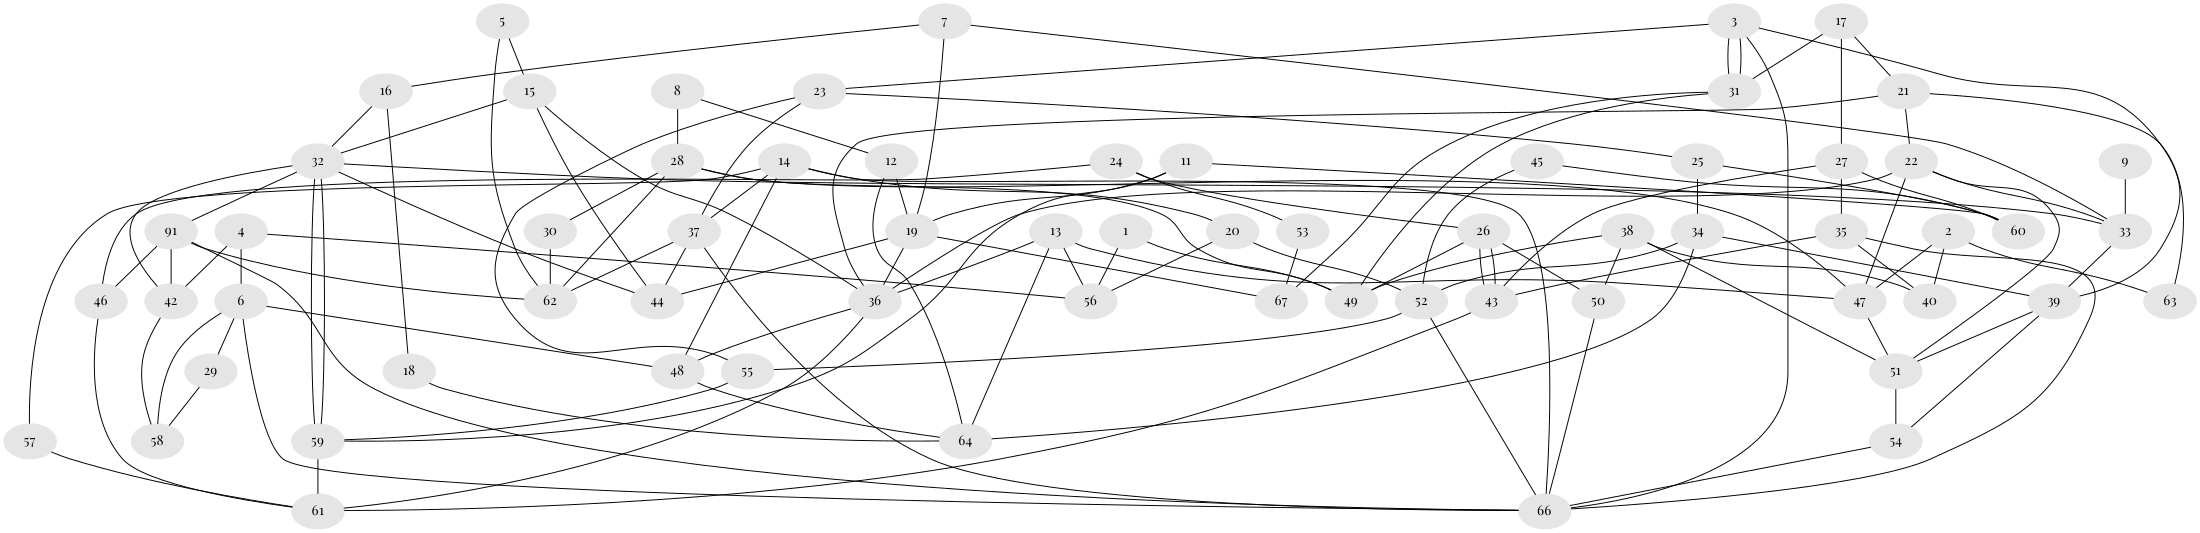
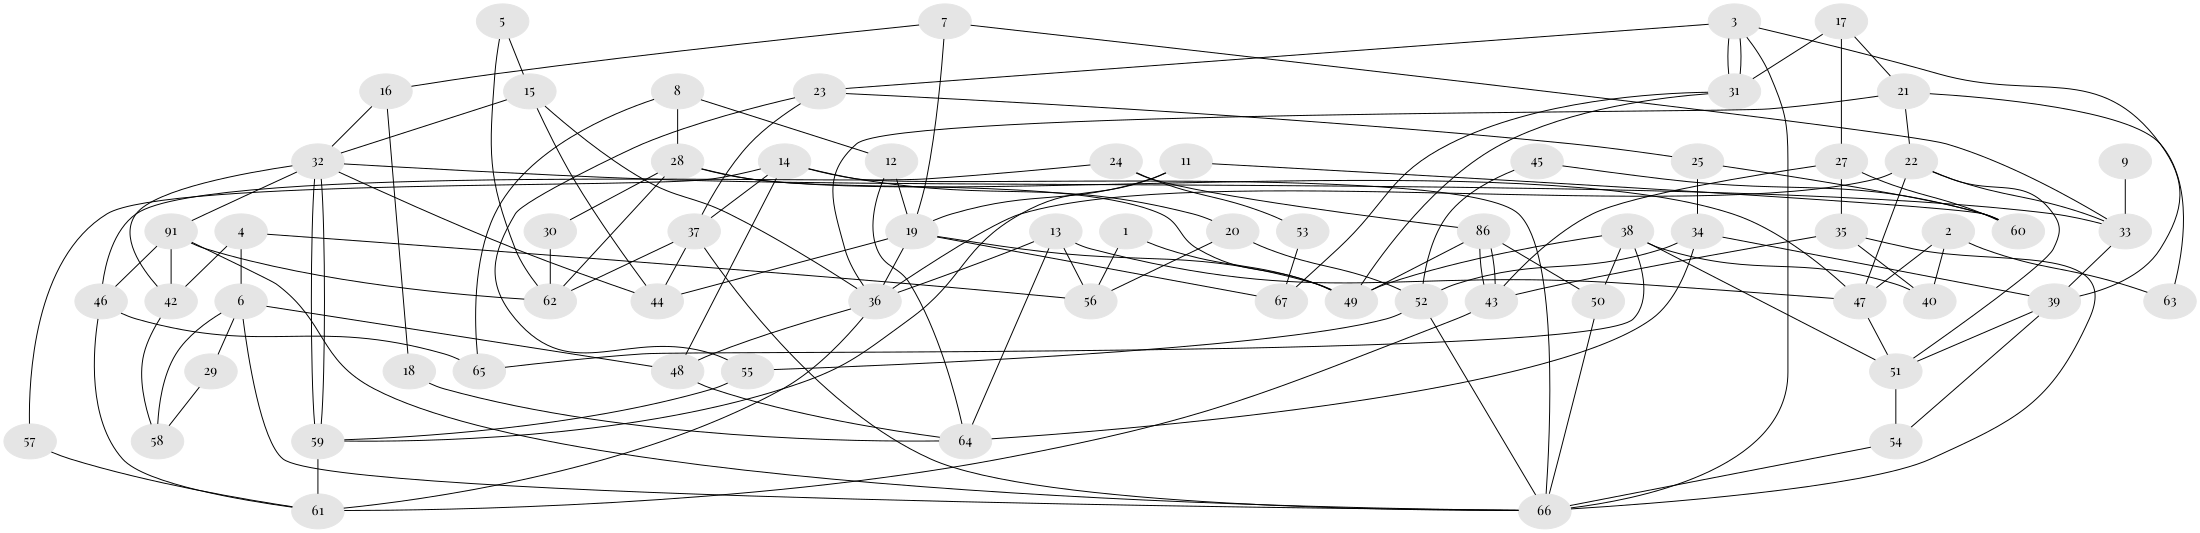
(1484, 231) -> (1484, 231)
none -> (1096, 256)
none -> (479, 371)
